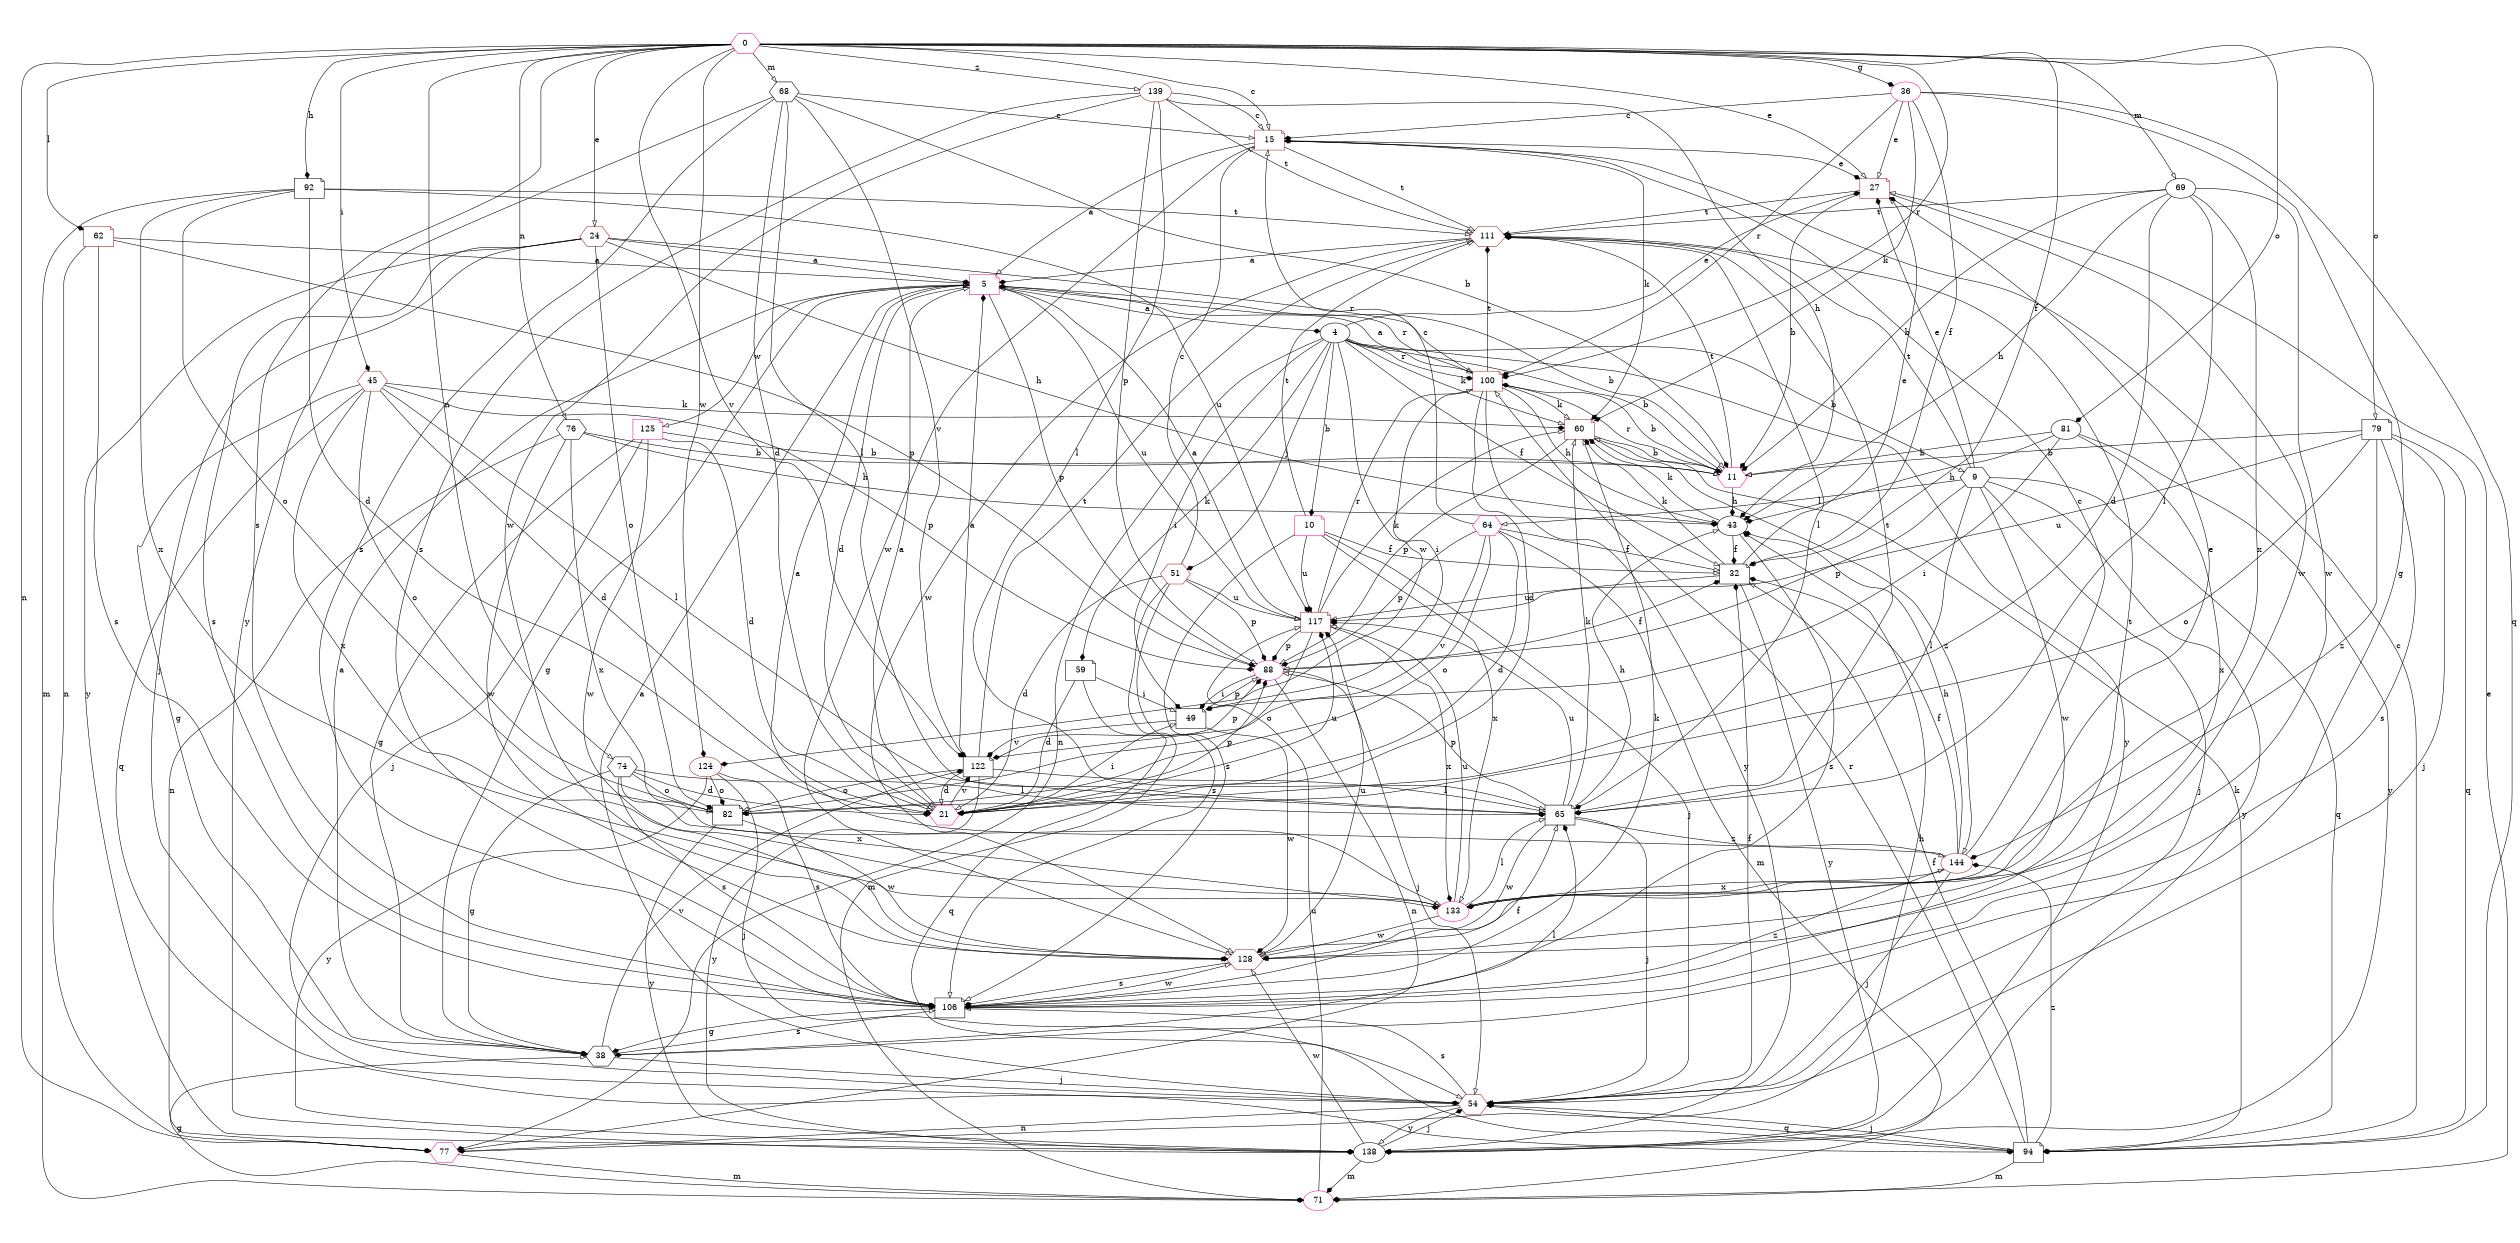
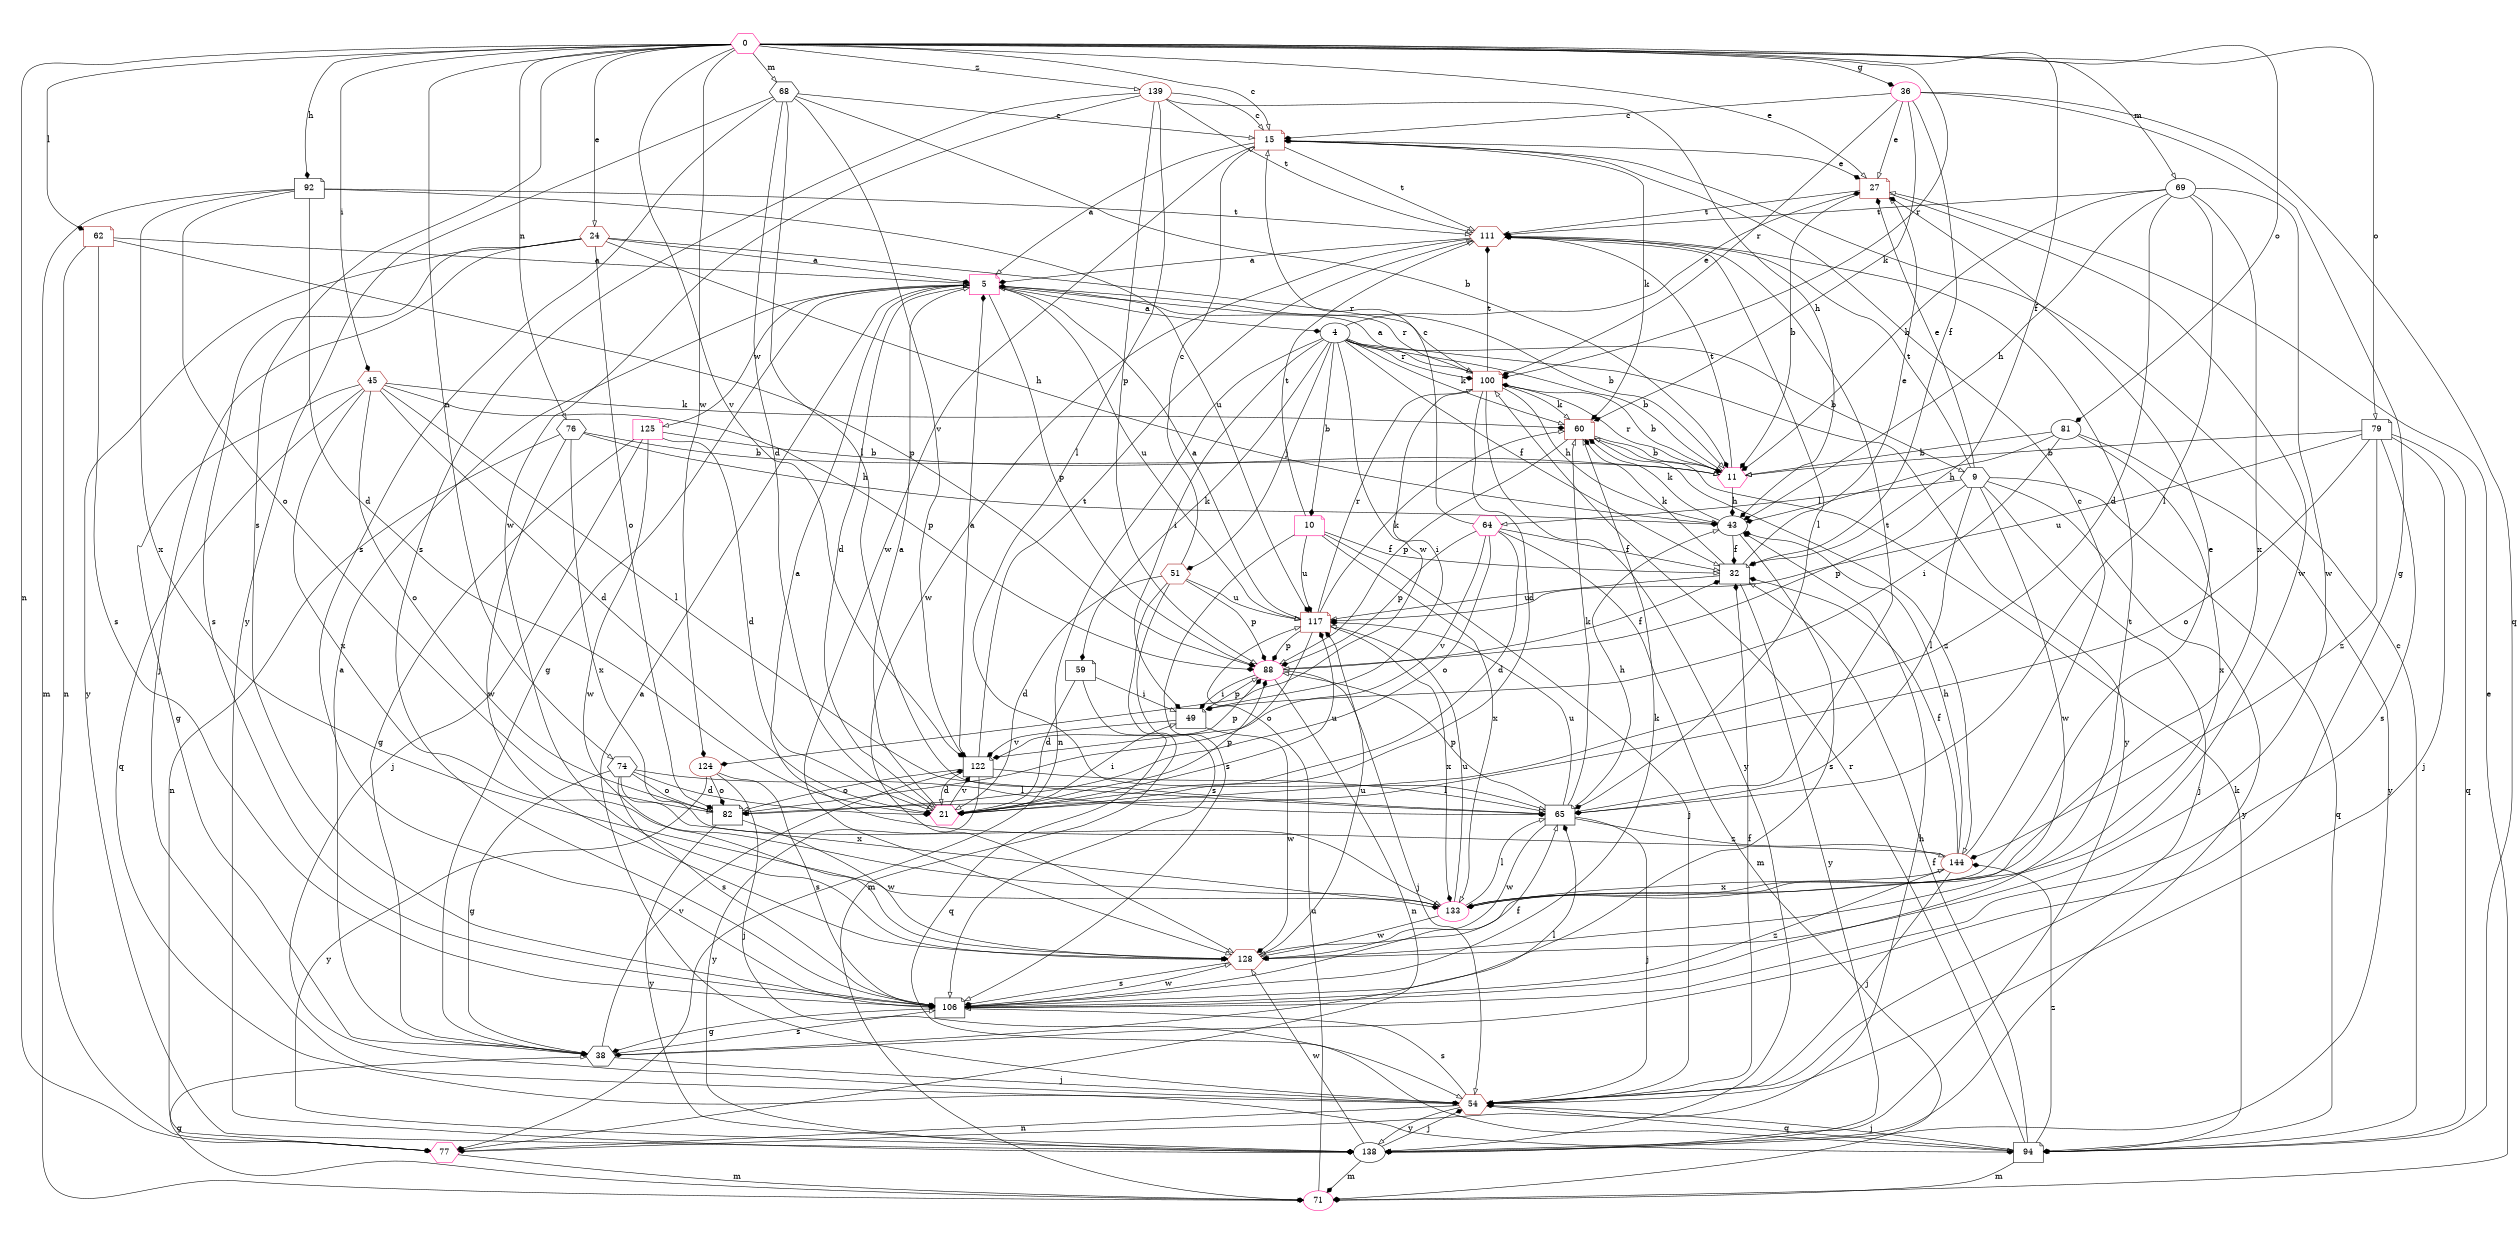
(1787, 269) -> (1787, 269)
